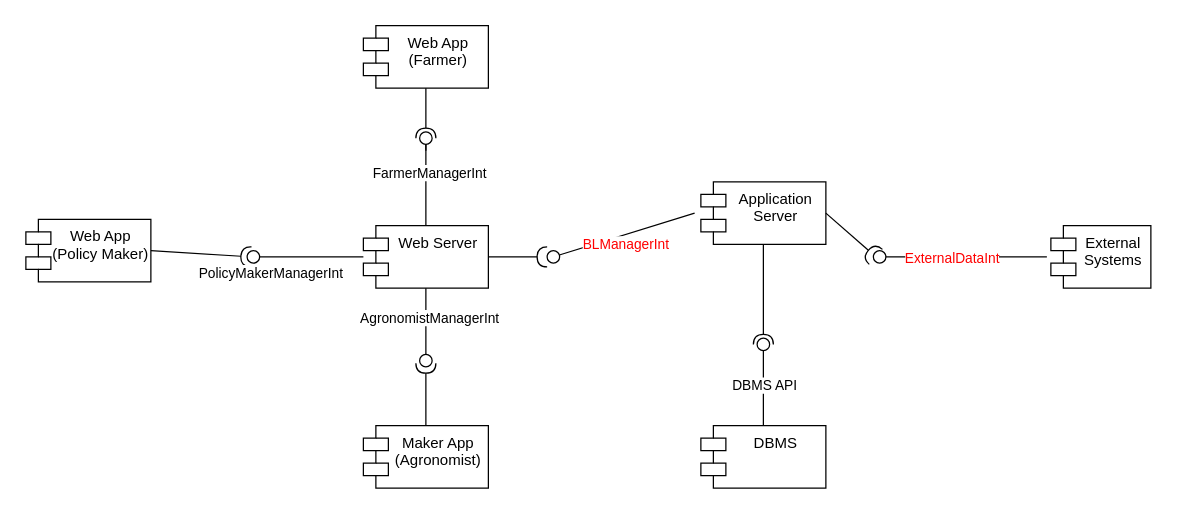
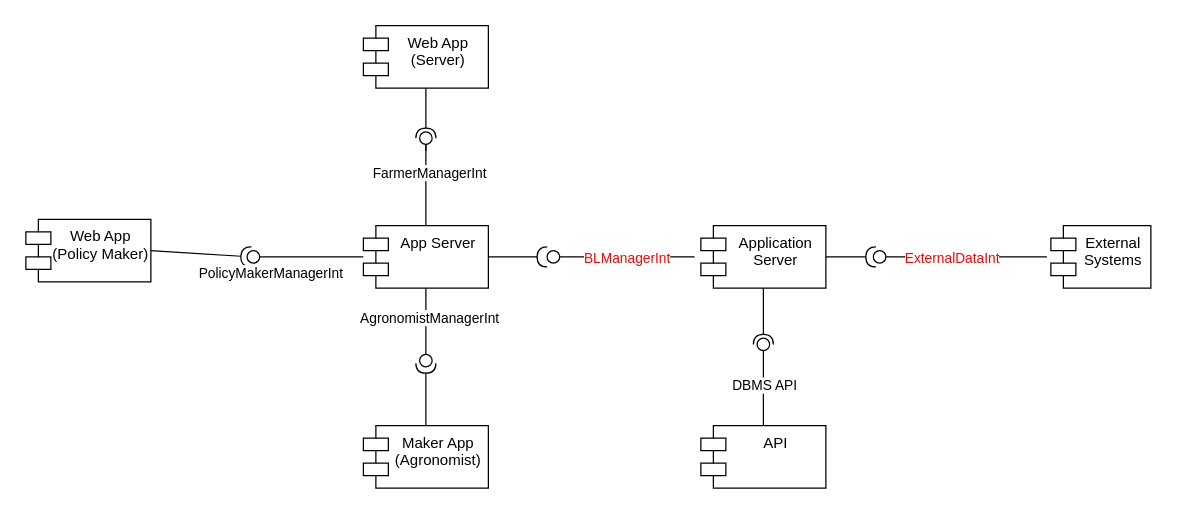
(438, 43) -> (438, 43)
(763, 213) -> (763, 257)
(438, 243) -> (438, 243)
(775, 443) -> (775, 443)
